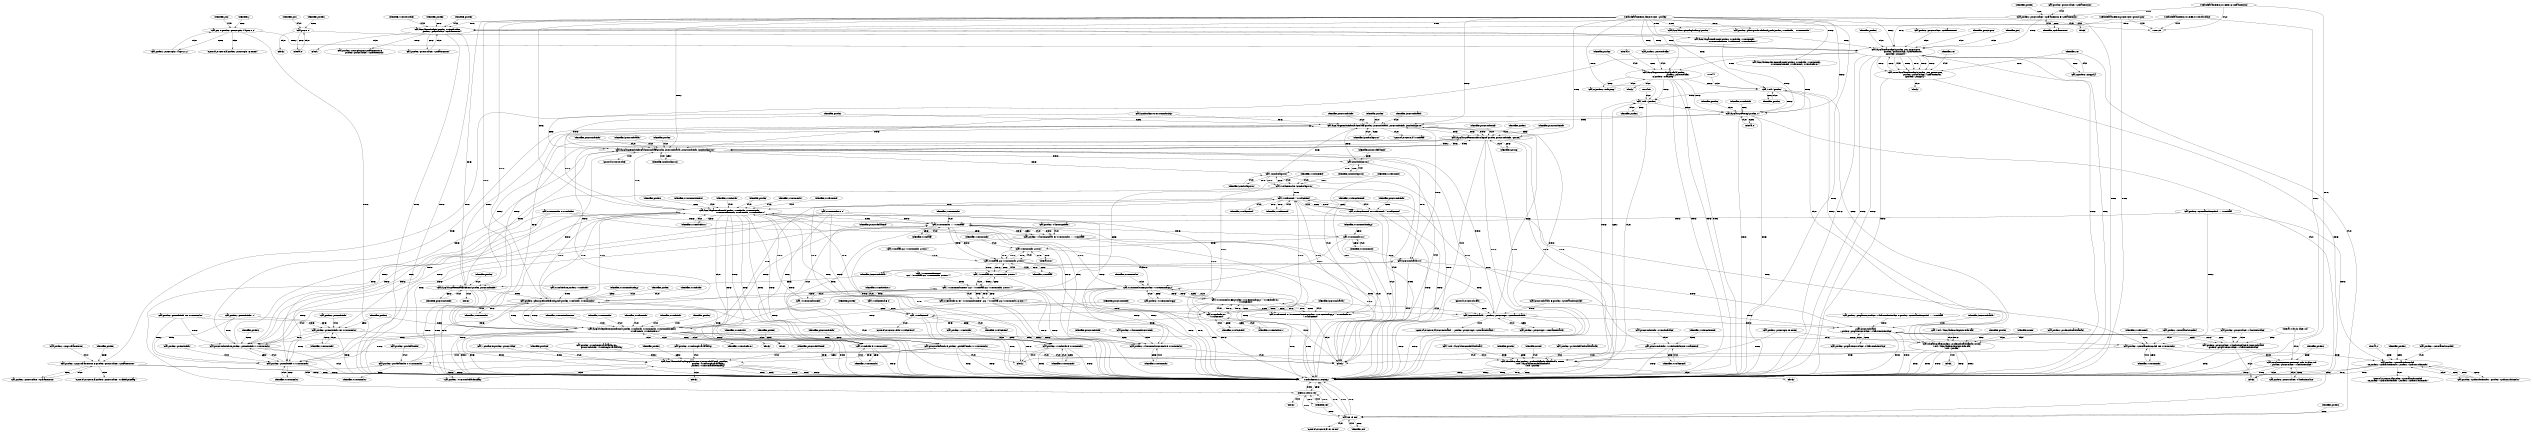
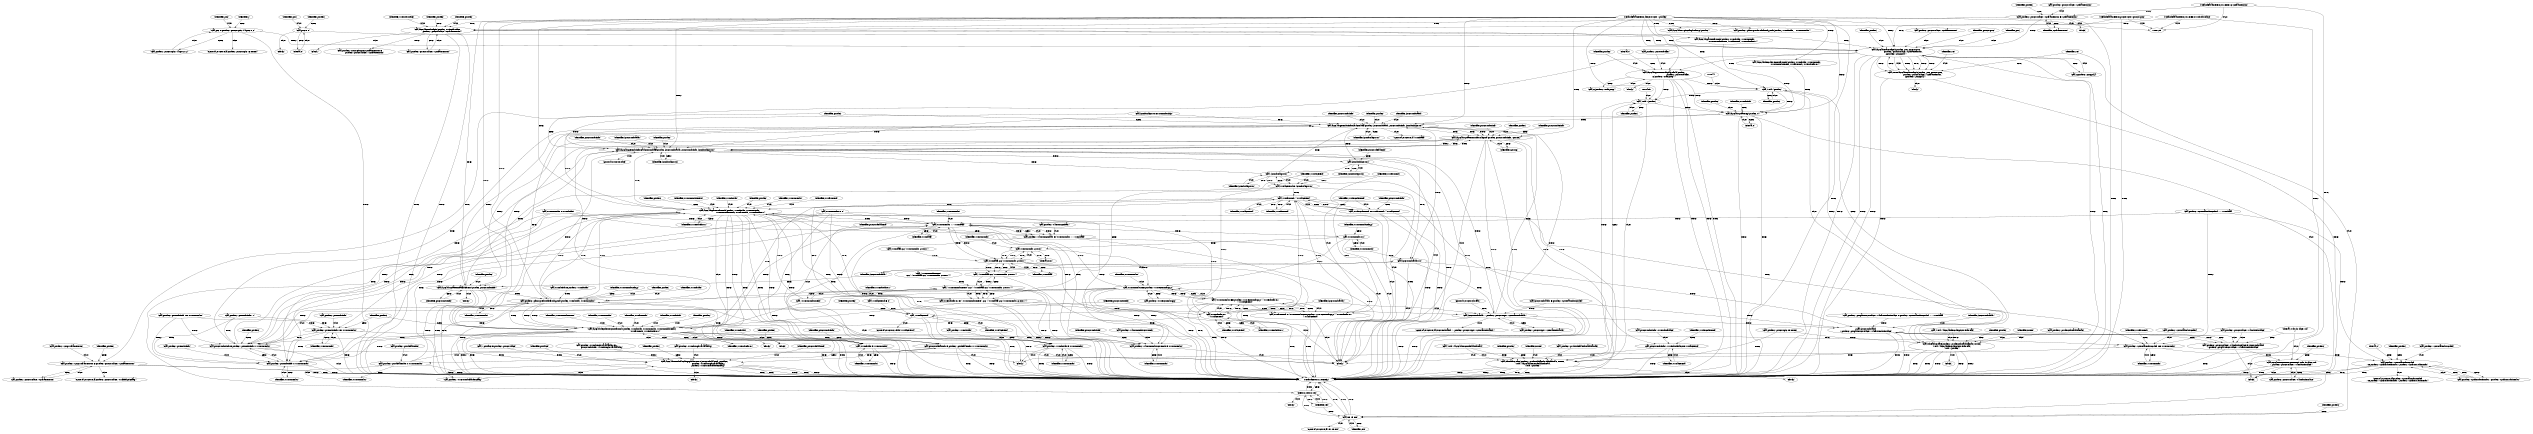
(1280, 247) -> none
(814, 255) -> (814, 255)
(1858, 346) -> none
